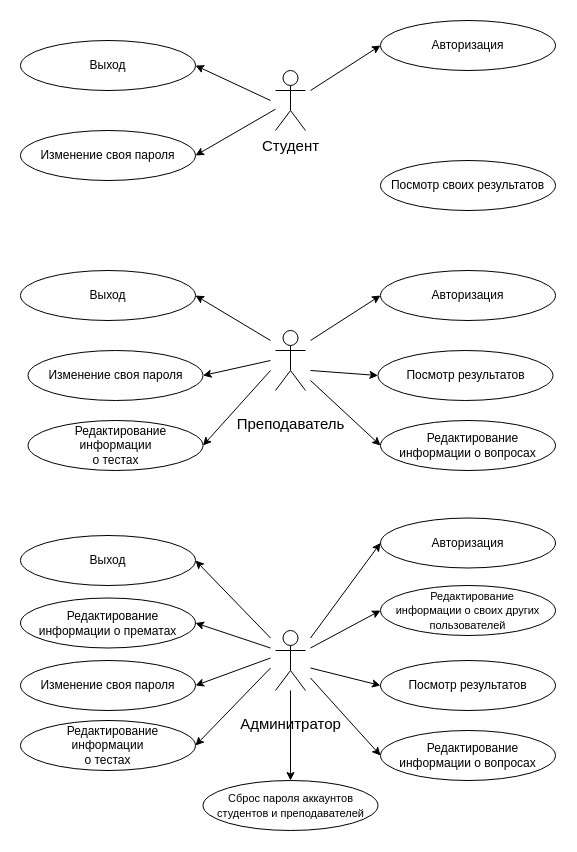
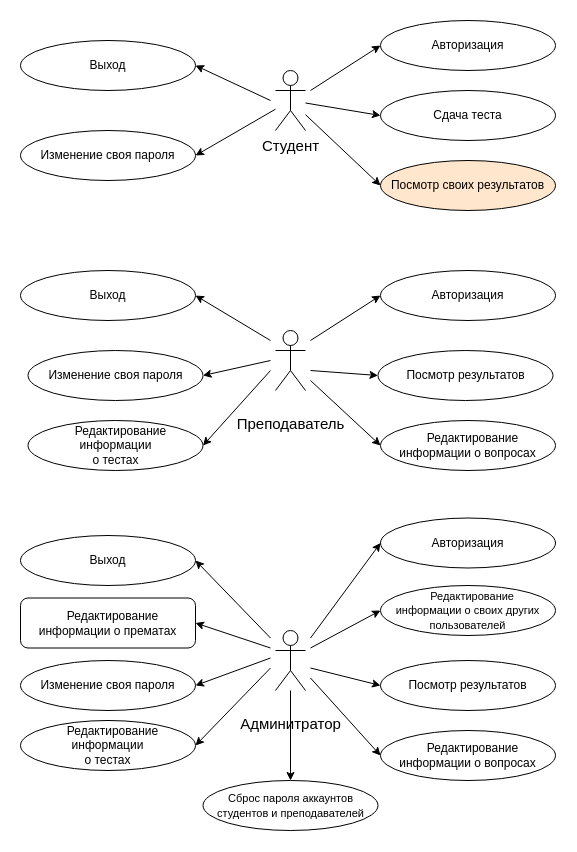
none -> (339, 109)
none -> (468, 116)
none -> (341, 148)
(468, 186) -> (468, 186)
(108, 623) -> (108, 623)
